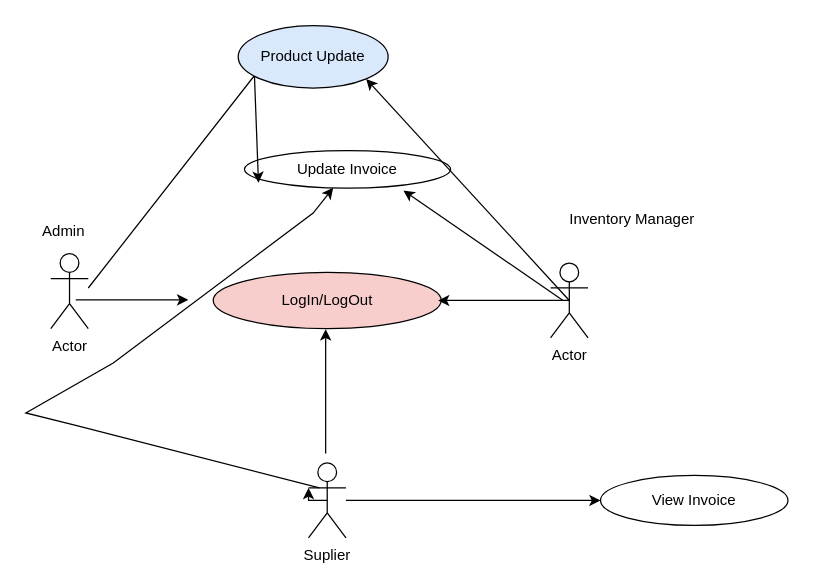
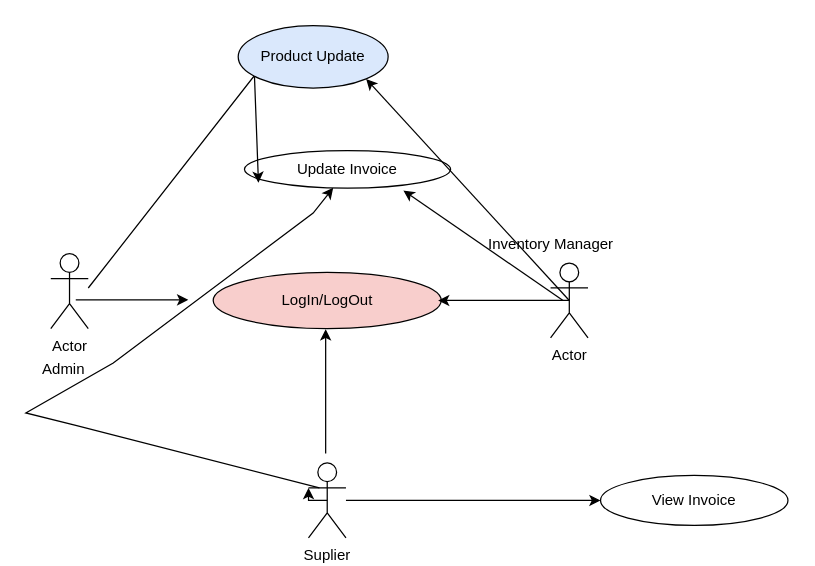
(632, 219) -> (551, 244)
(63, 232) -> (63, 369)
